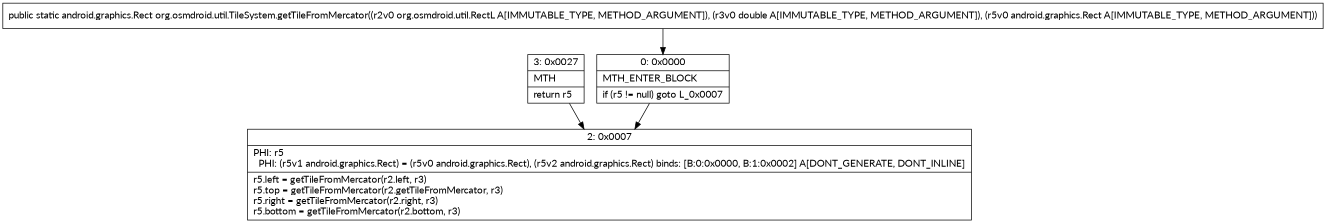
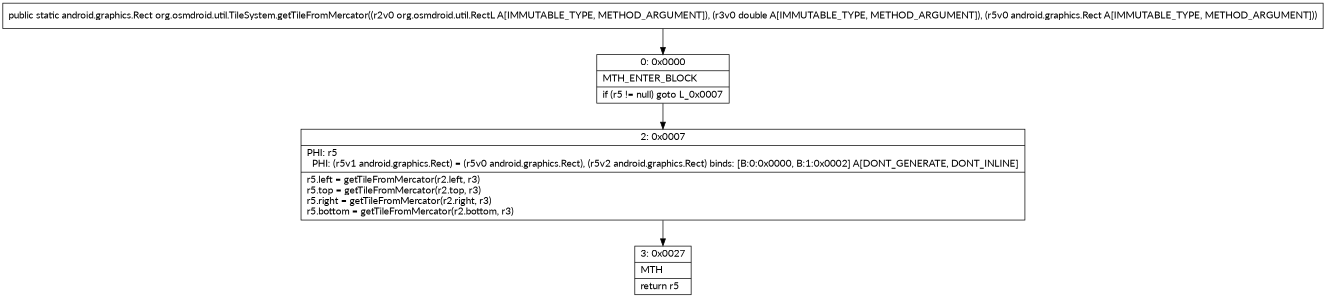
(575, 113) -> (663, 229)
(378, 190) -> (394, 190)
